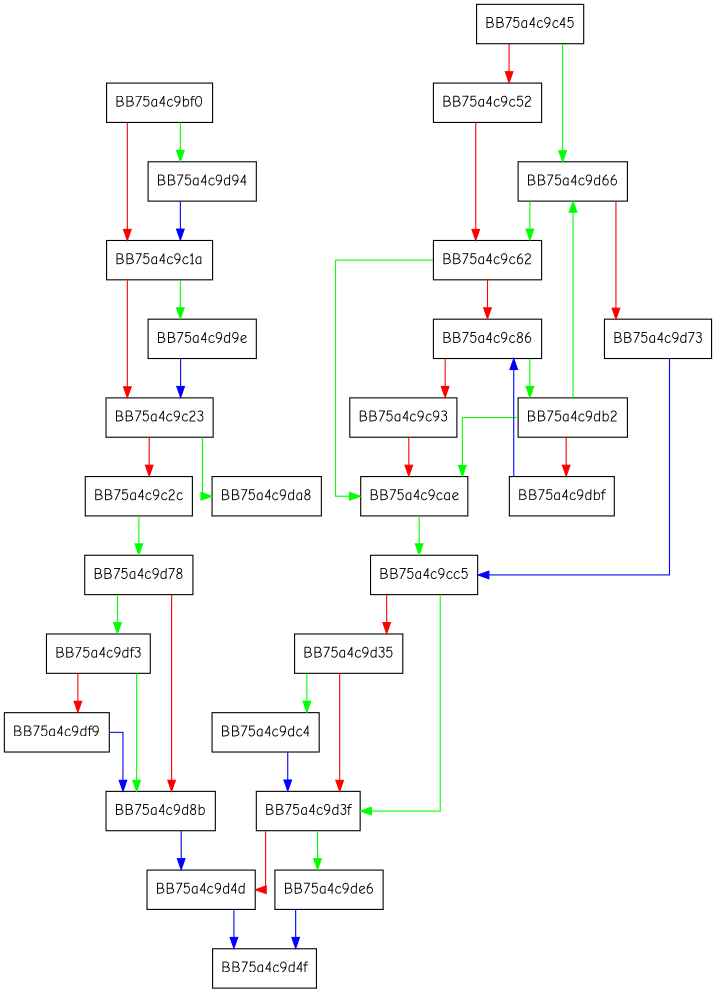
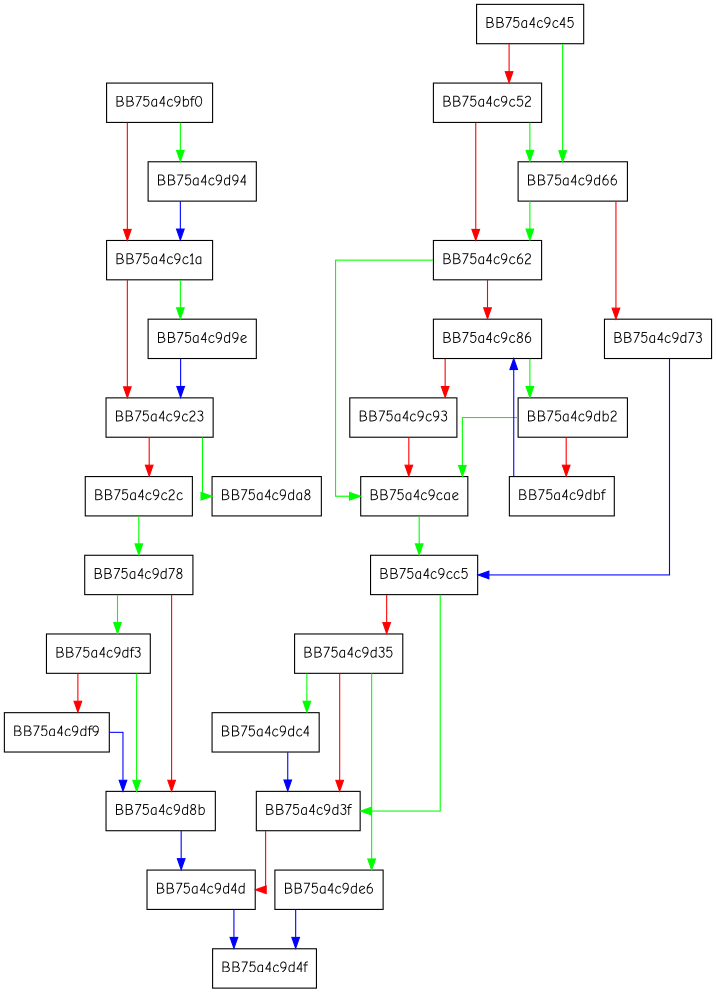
(573, 305) -> (530, 137)
(318, 845) -> (372, 766)
